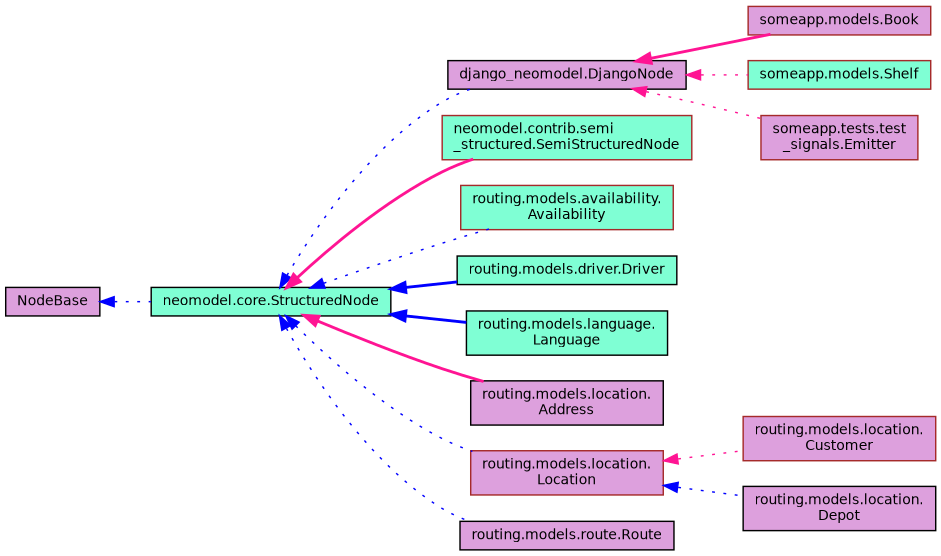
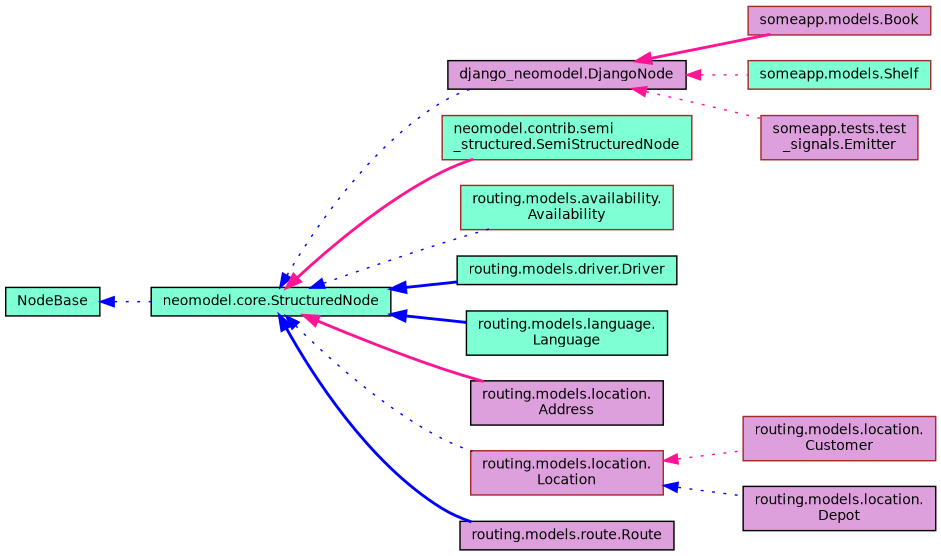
(53, 302) -> (53, 302)
(364, 440) -> (364, 440)
